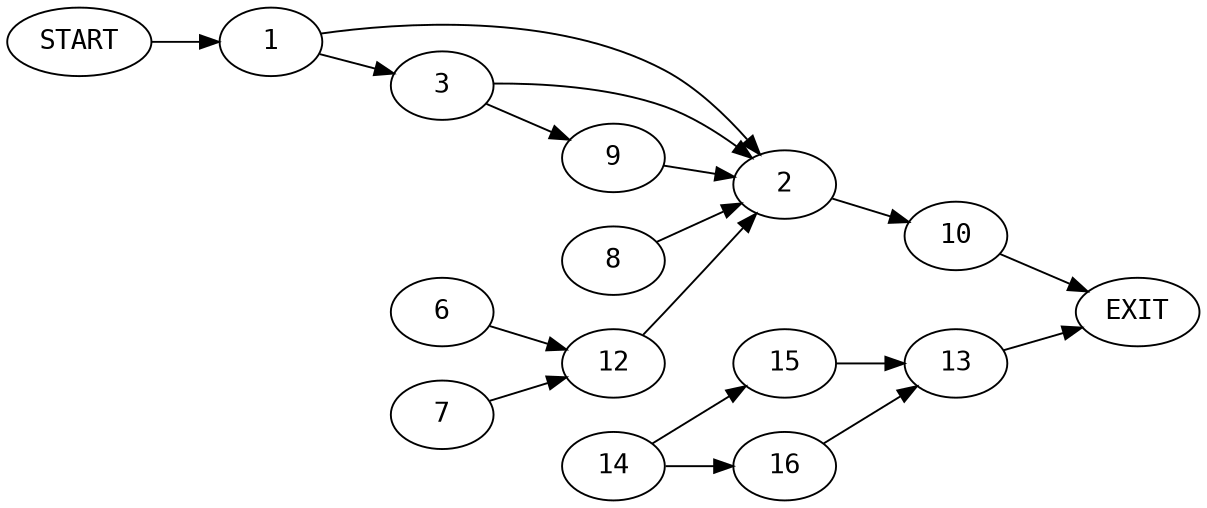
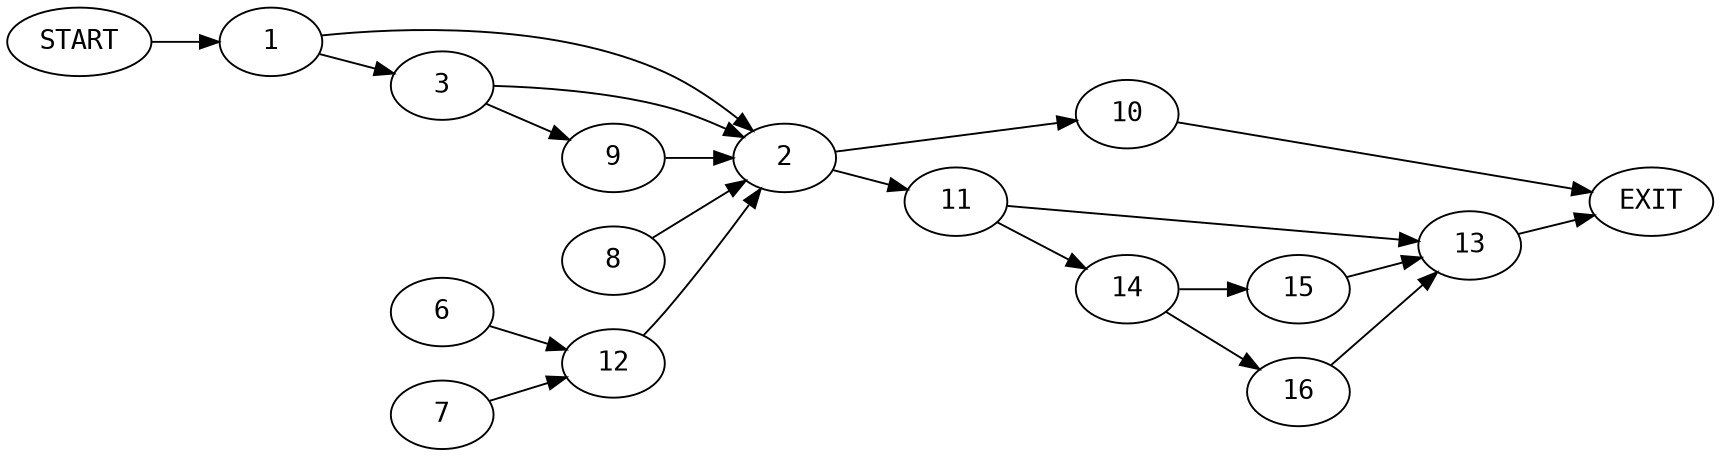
none -> (956, 202)
